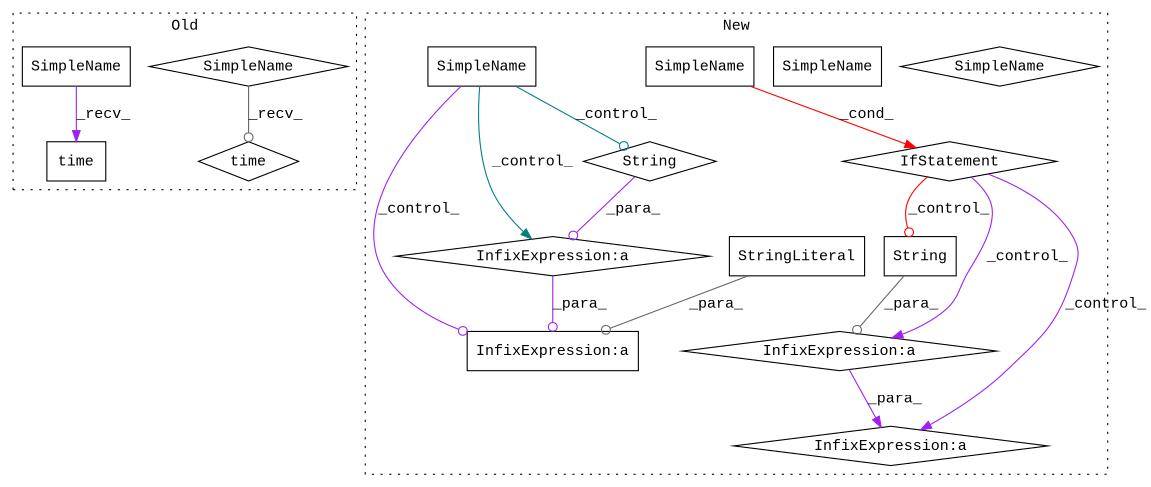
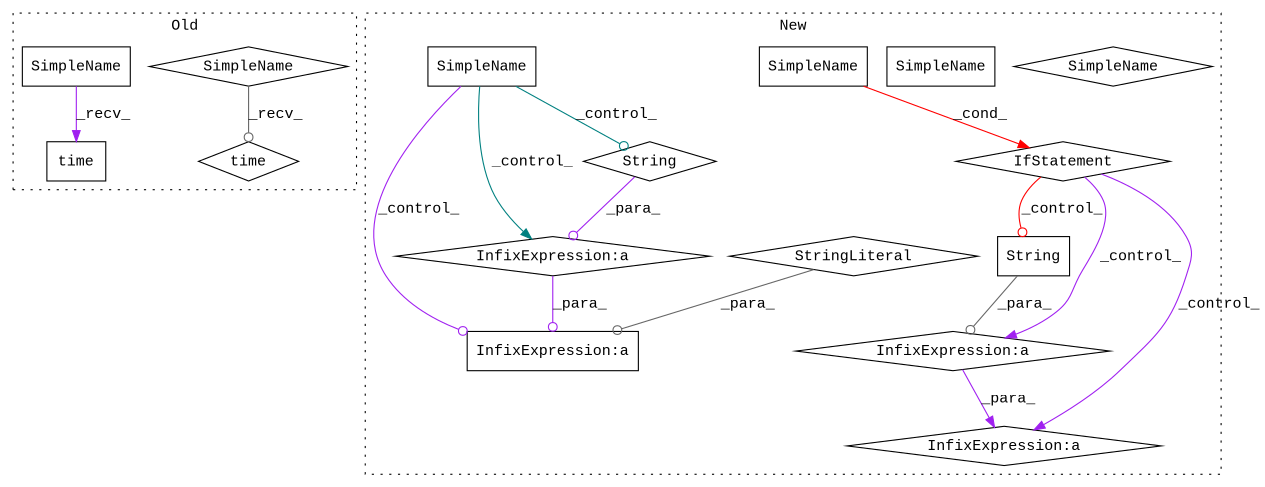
(797, 256) -> (854, 256)
